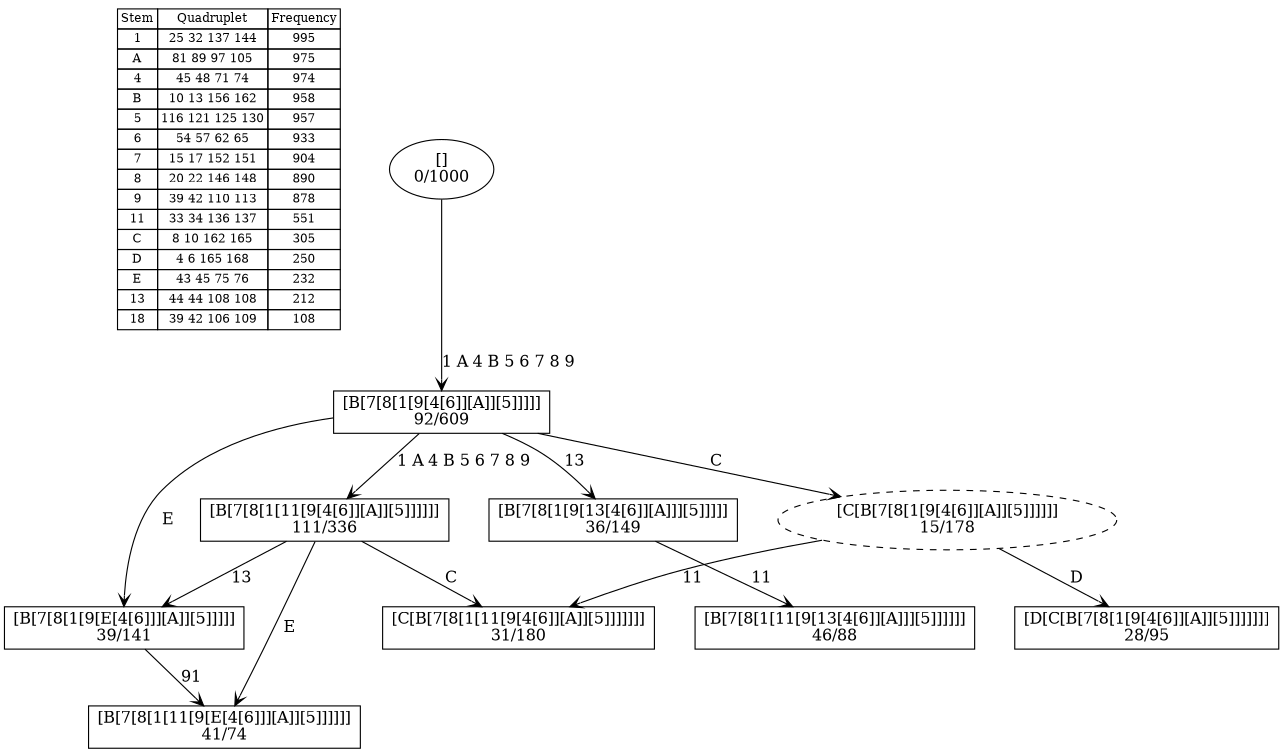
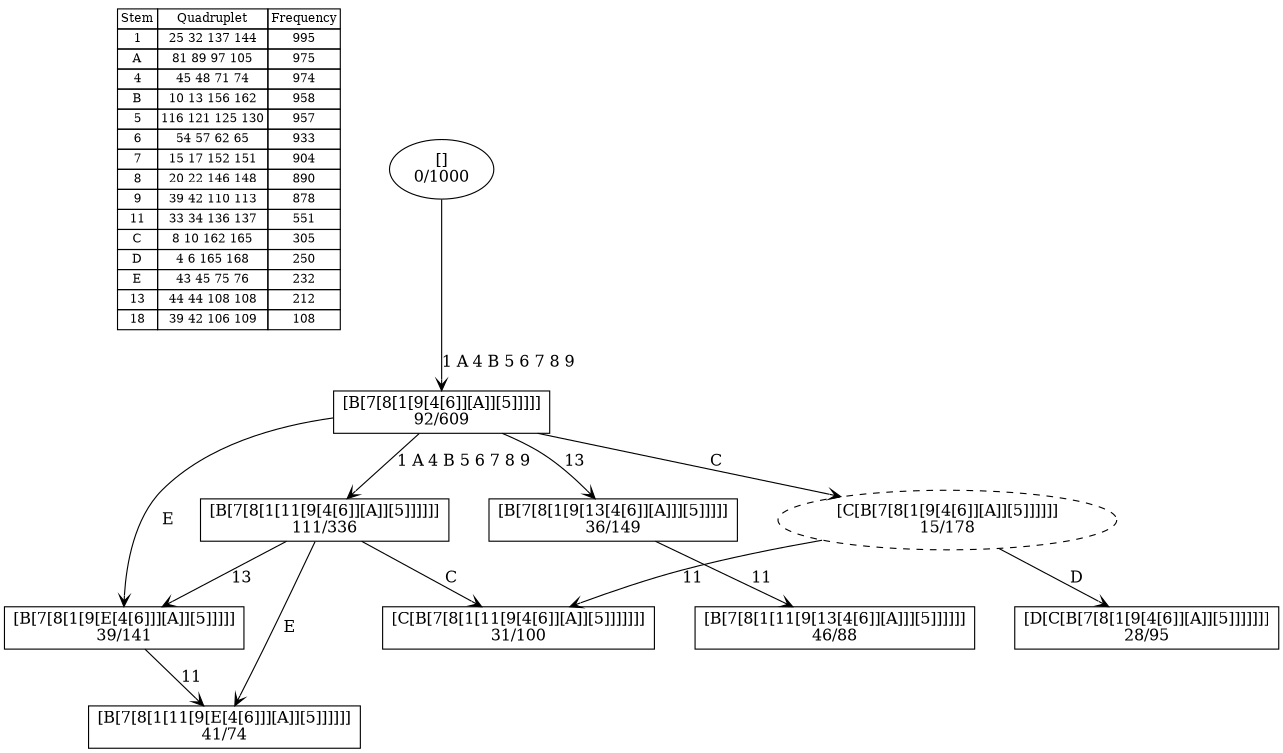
(519, 628) -> (519, 628)
(194, 678) -> (194, 678)
